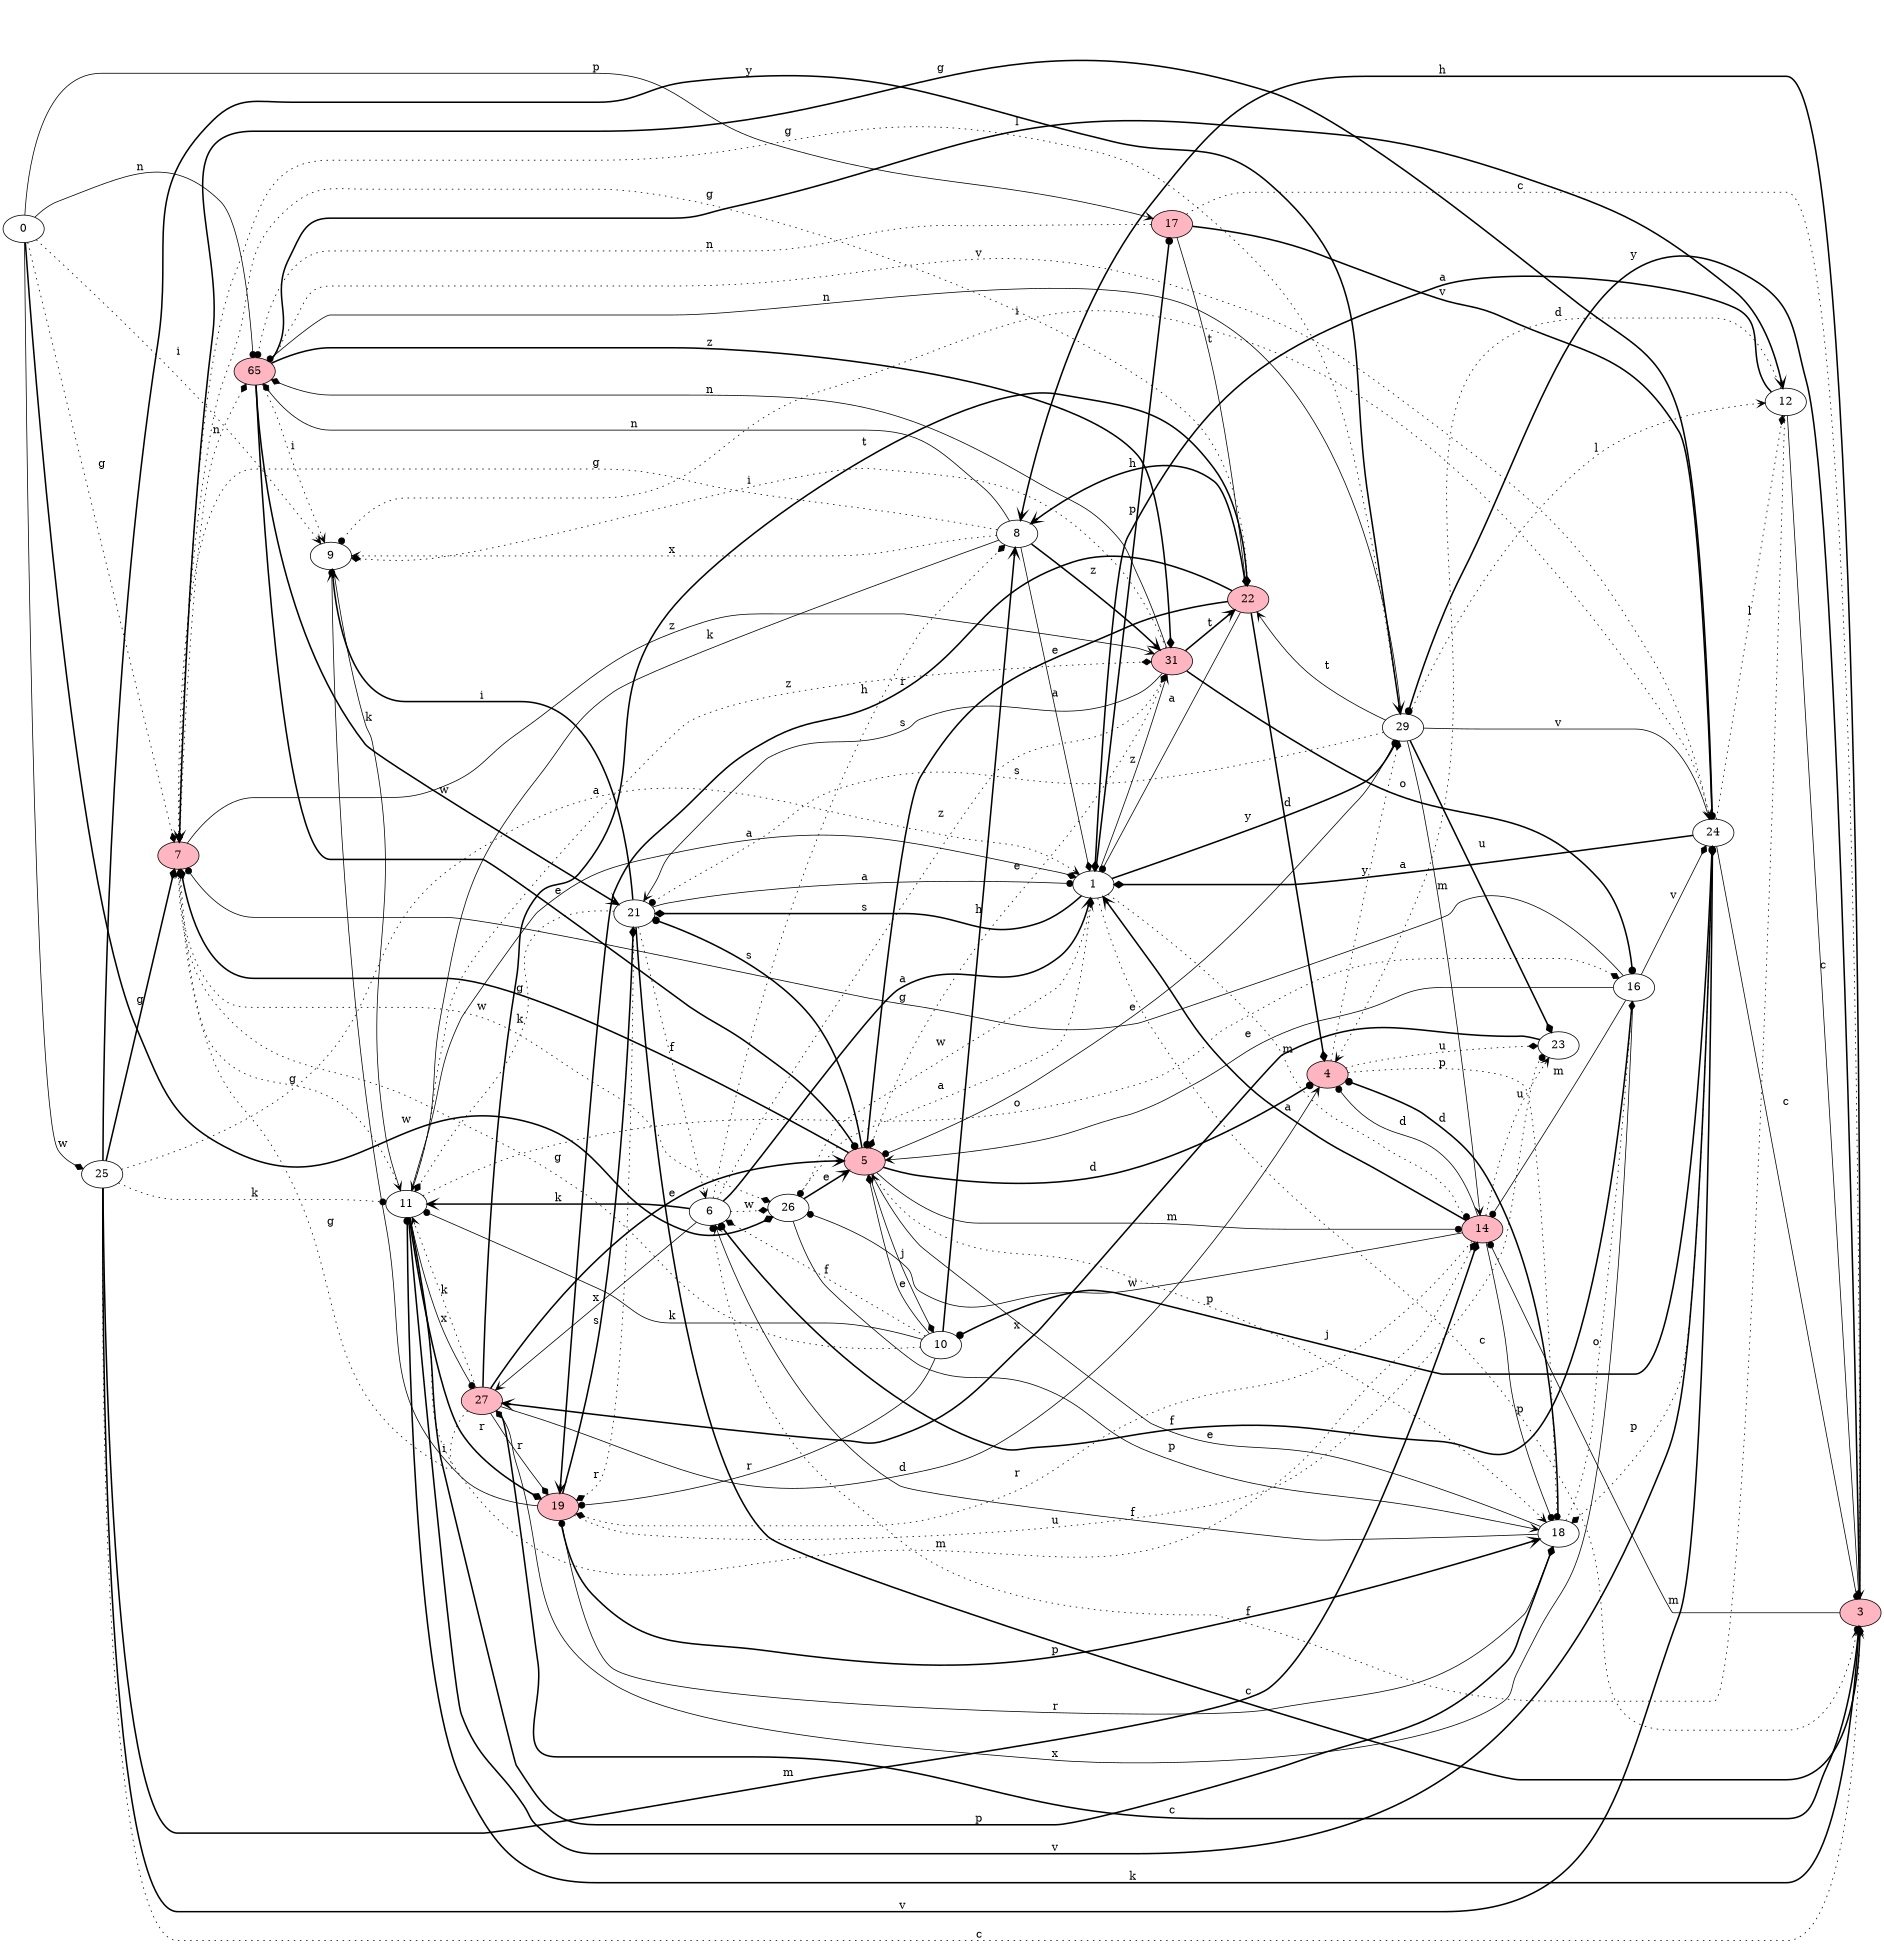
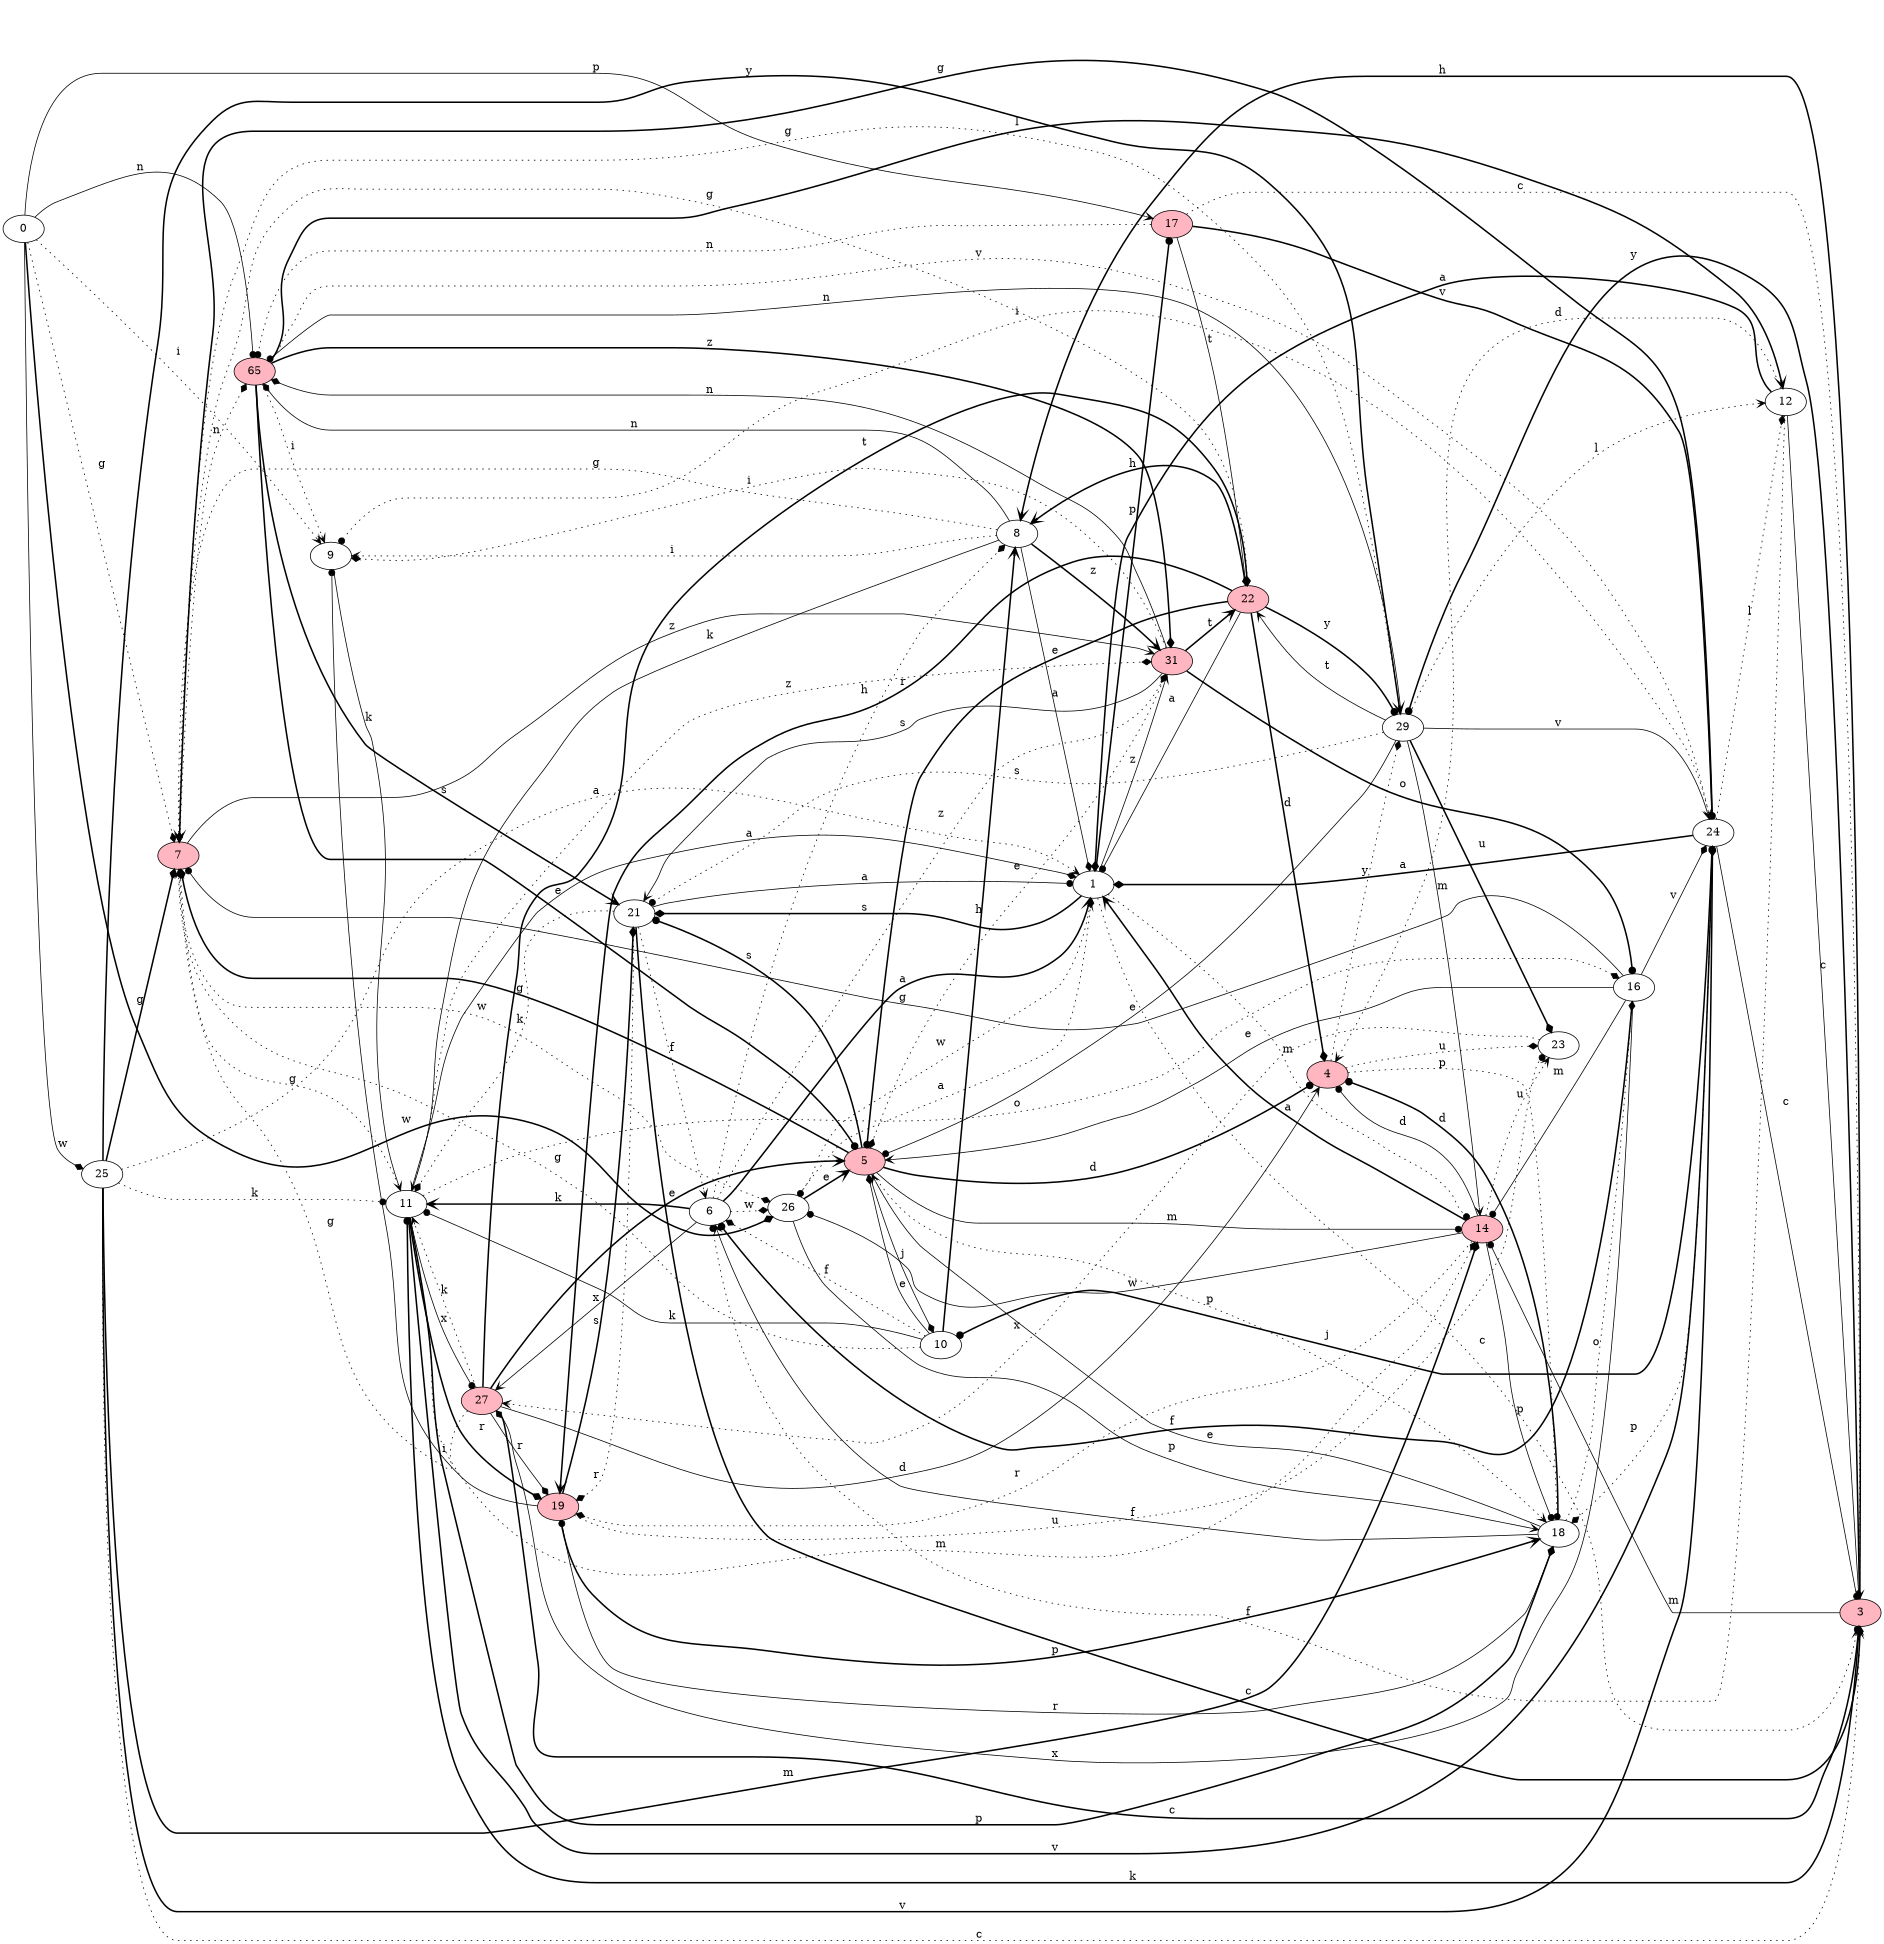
(672, 550) -> (672, 550)
(509, 702) -> none
(444, 790) -> (444, 790)
(1261, 825) -> (1337, 649)
(1059, 1307) -> (1059, 1307)
(777, 1465) -> none
